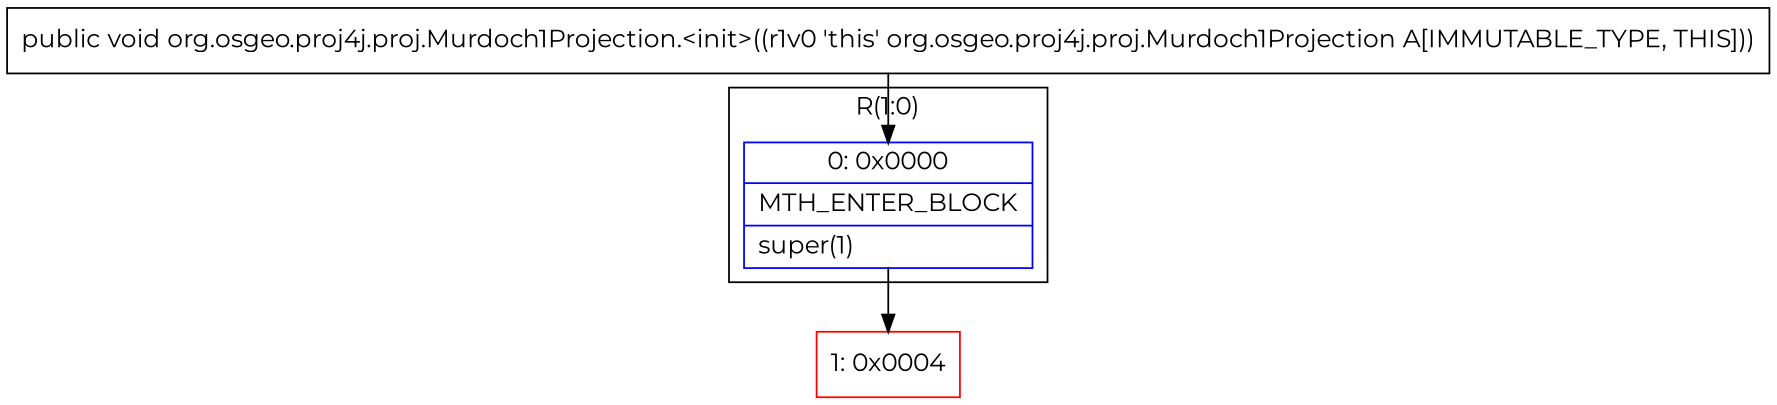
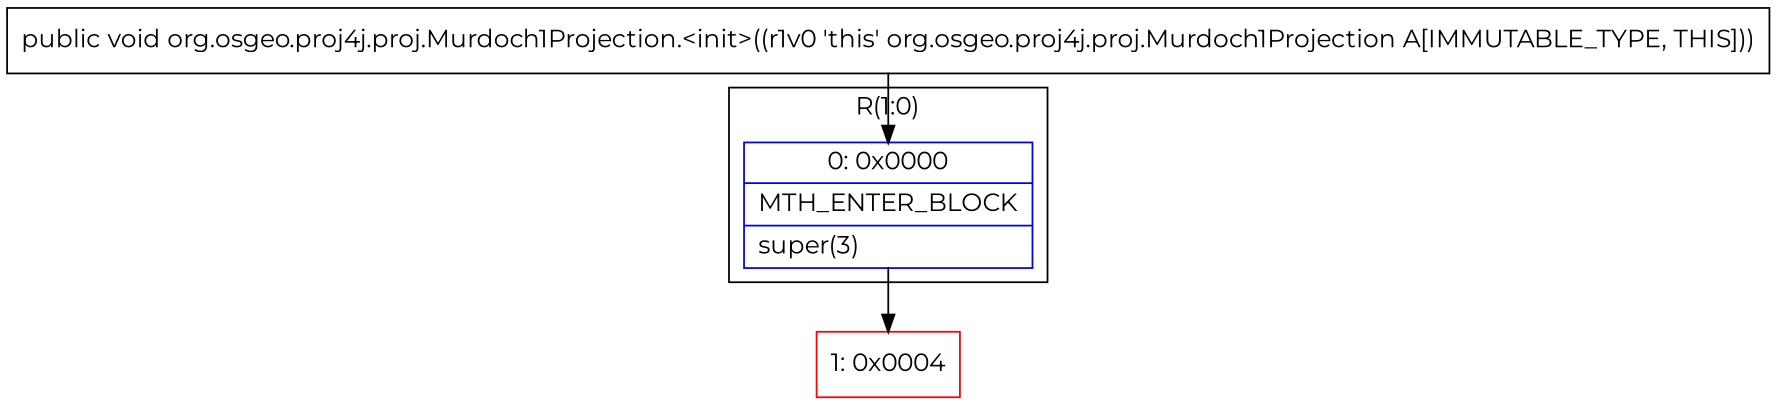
(807, 246) -> (810, 246)
